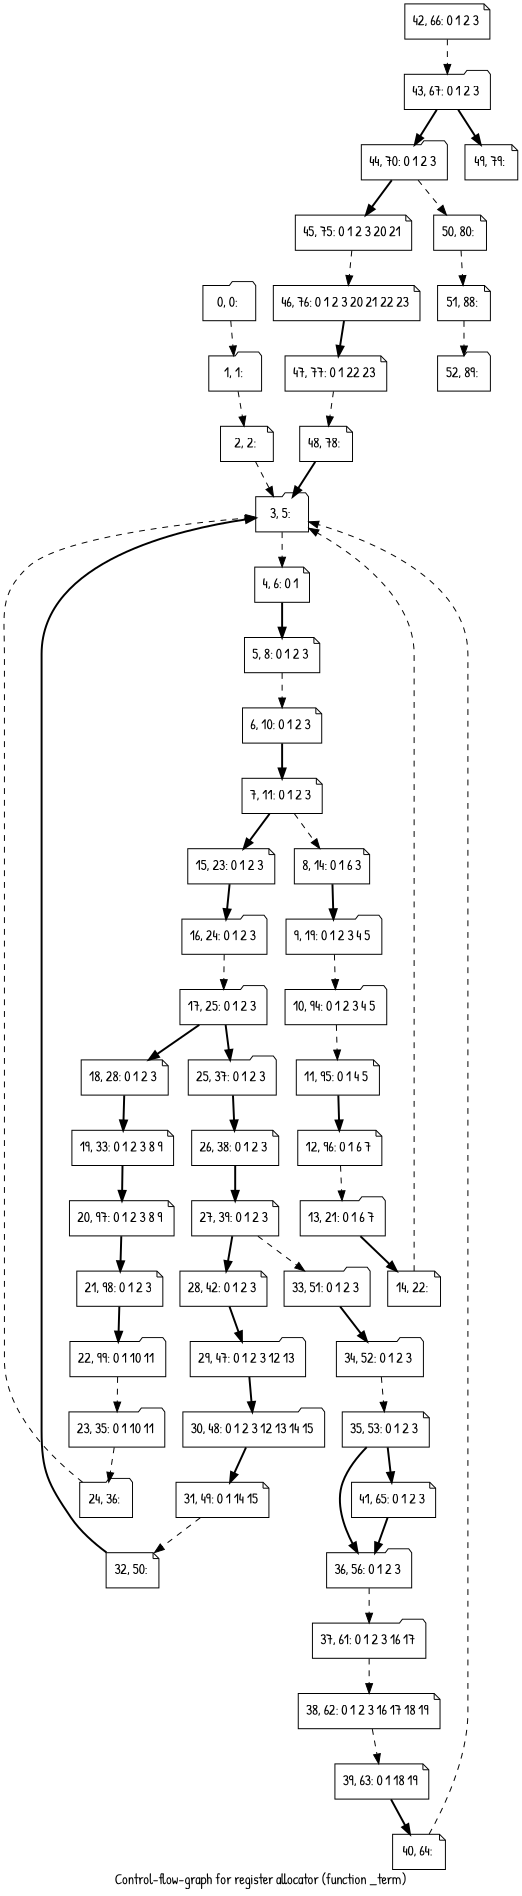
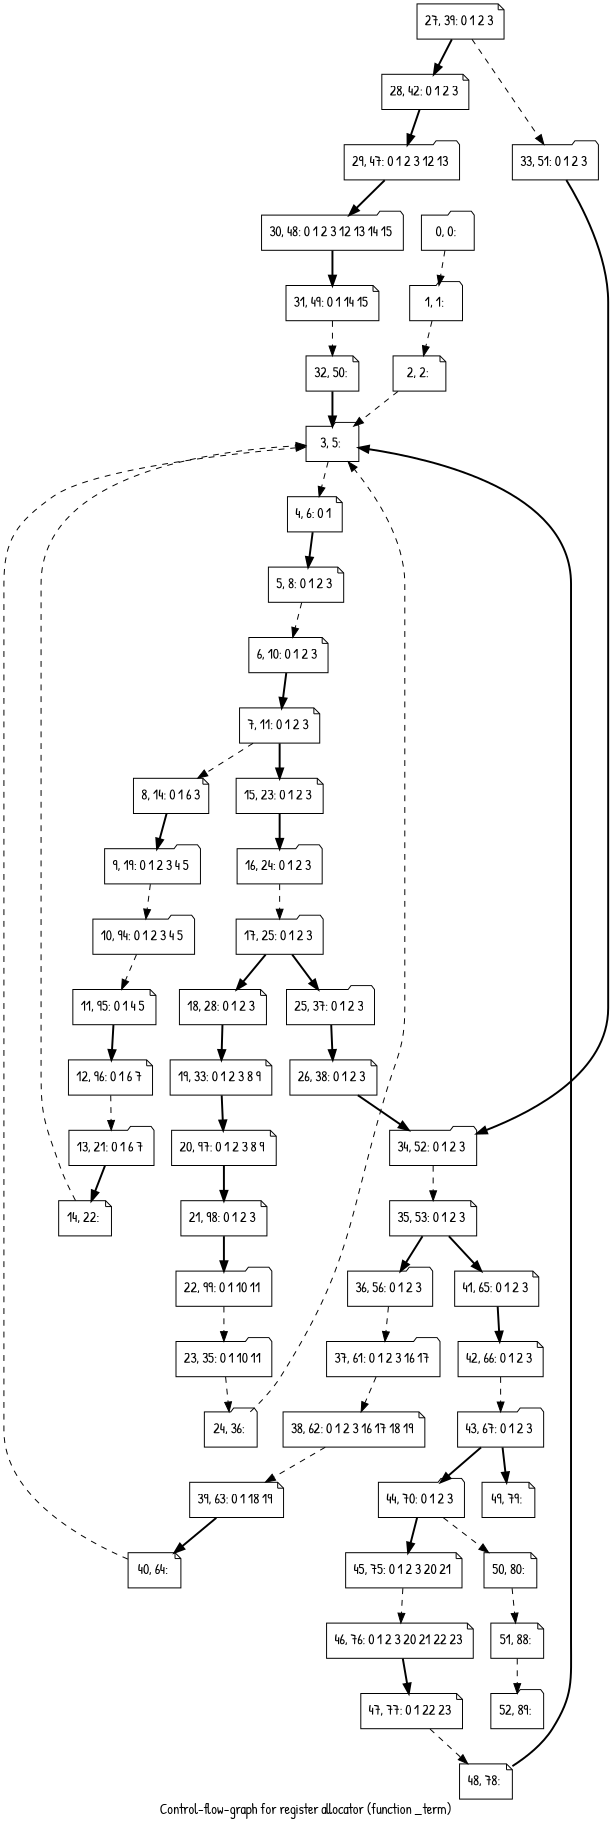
(235, 1178) -> (375, 1107)
(383, 1531) -> (498, 1319)
